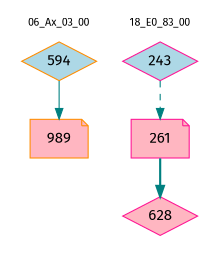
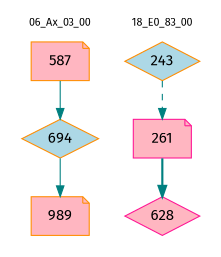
(59, 61) -> (60, 139)
none -> (60, 61)
(160, 61) -> (162, 61)
